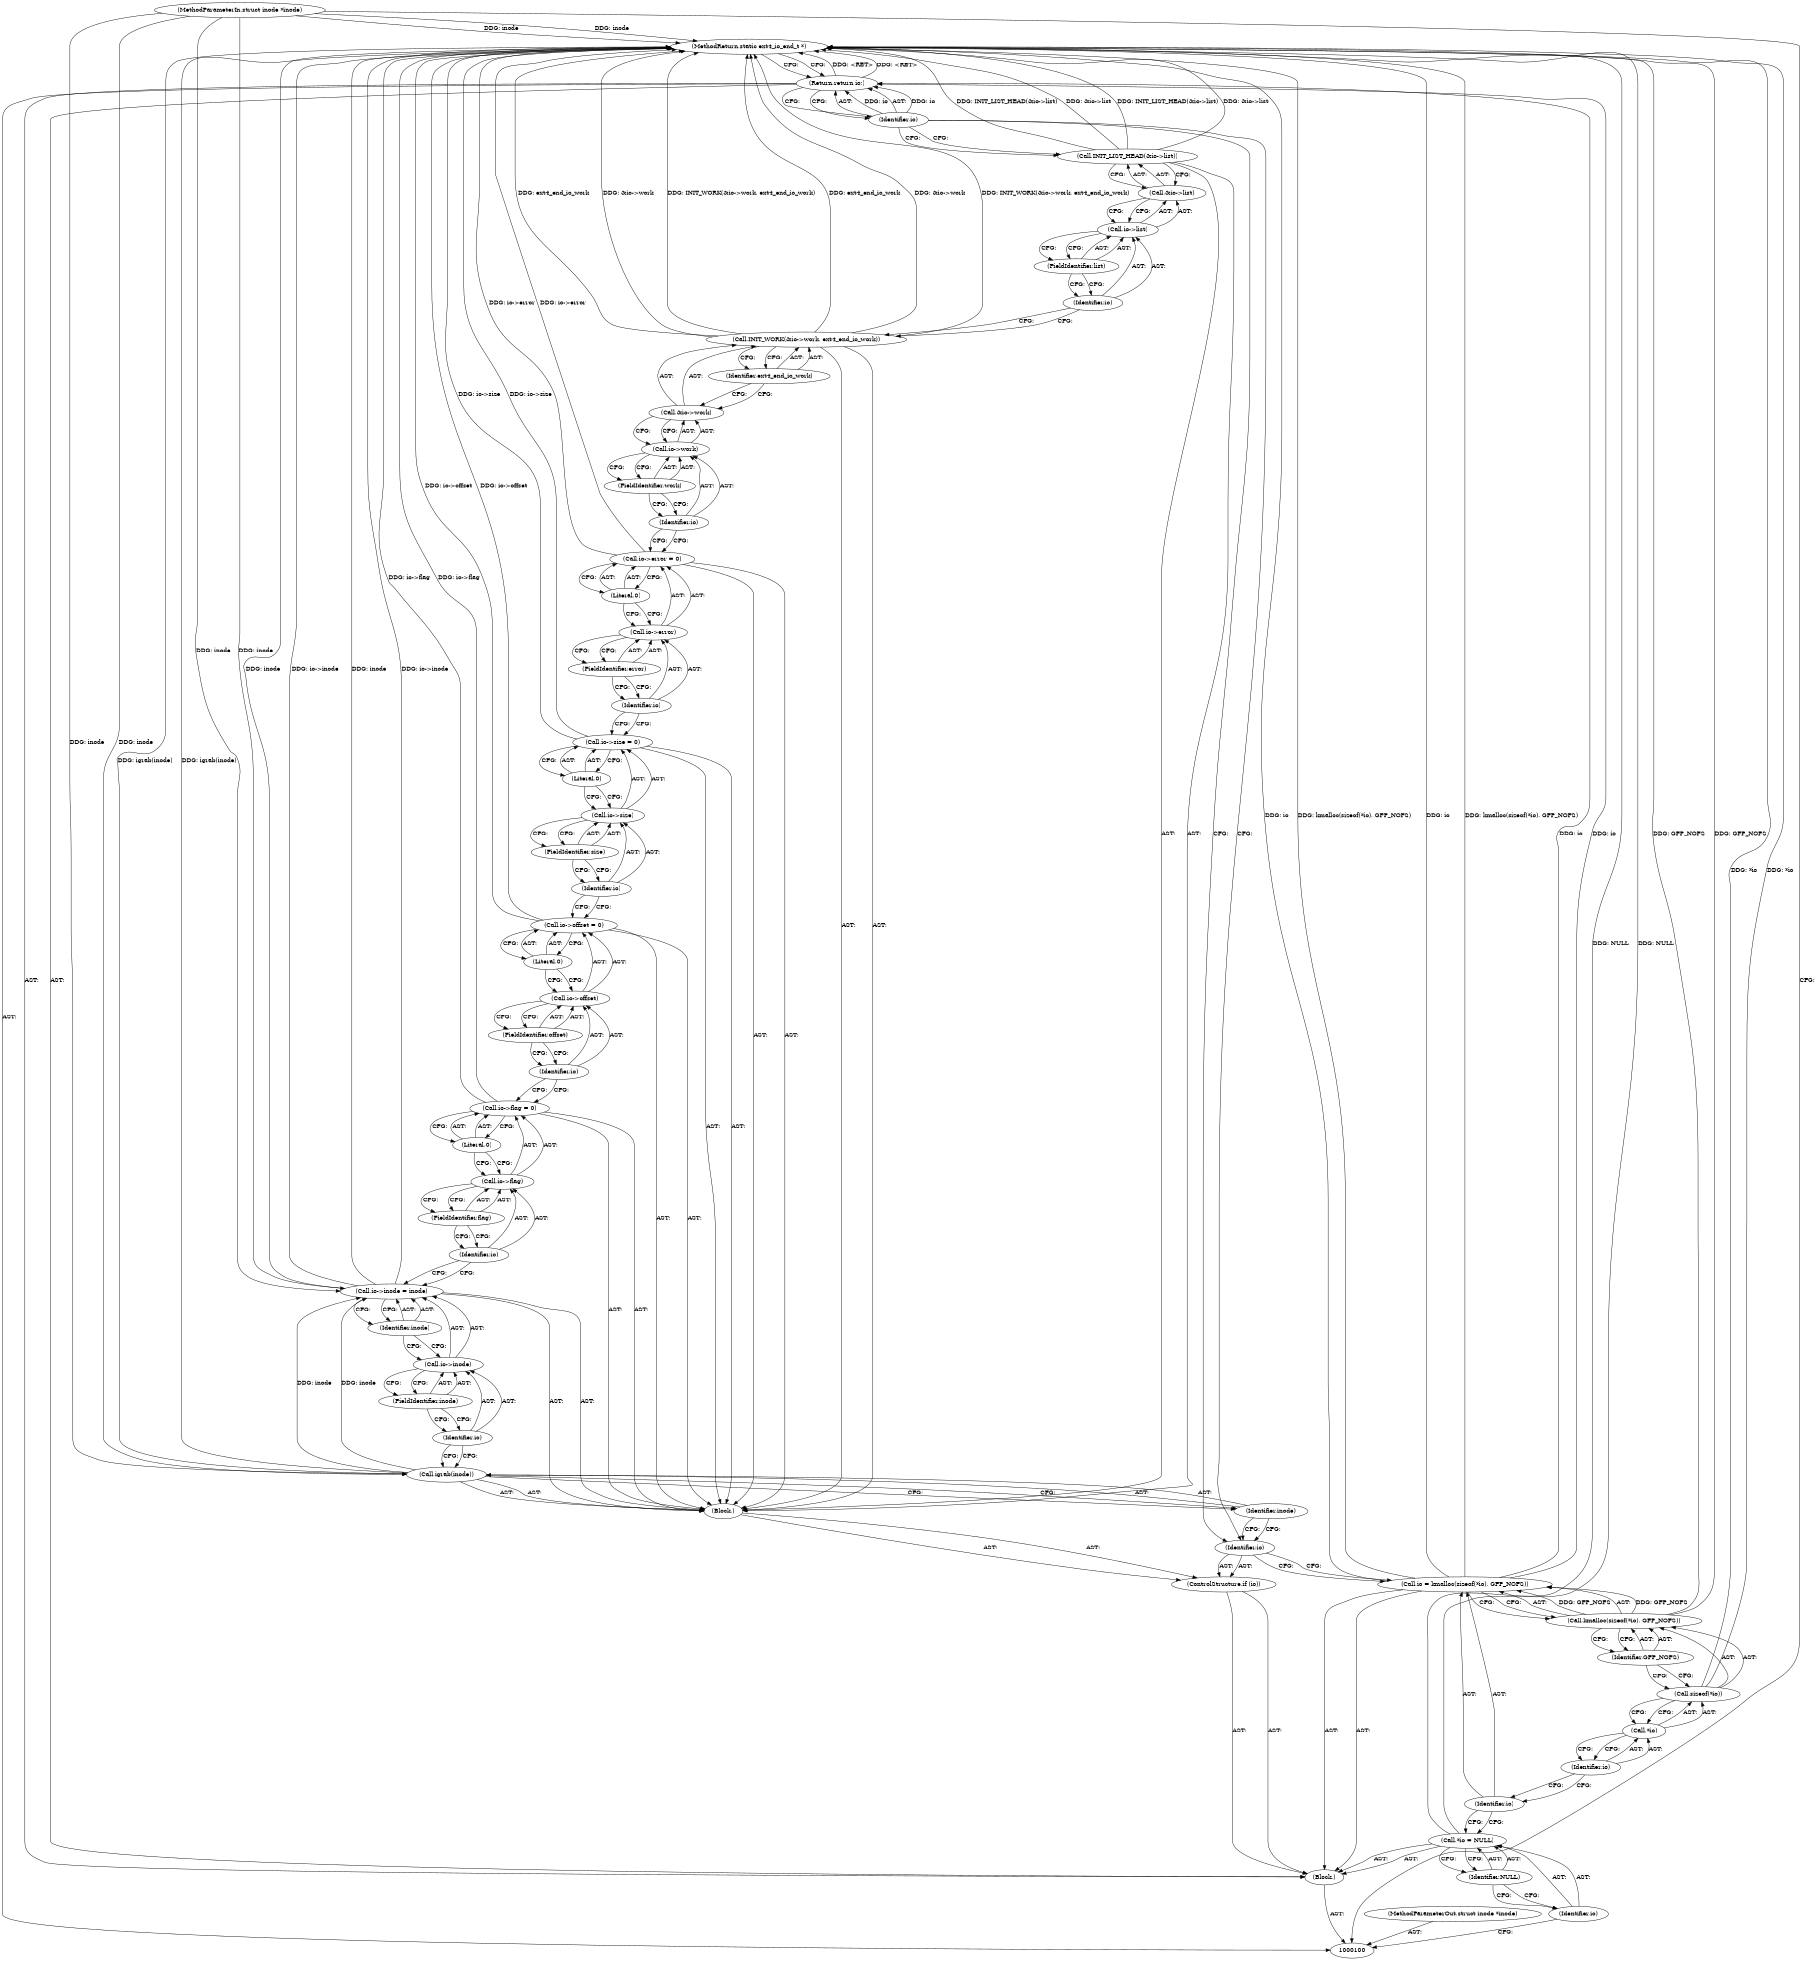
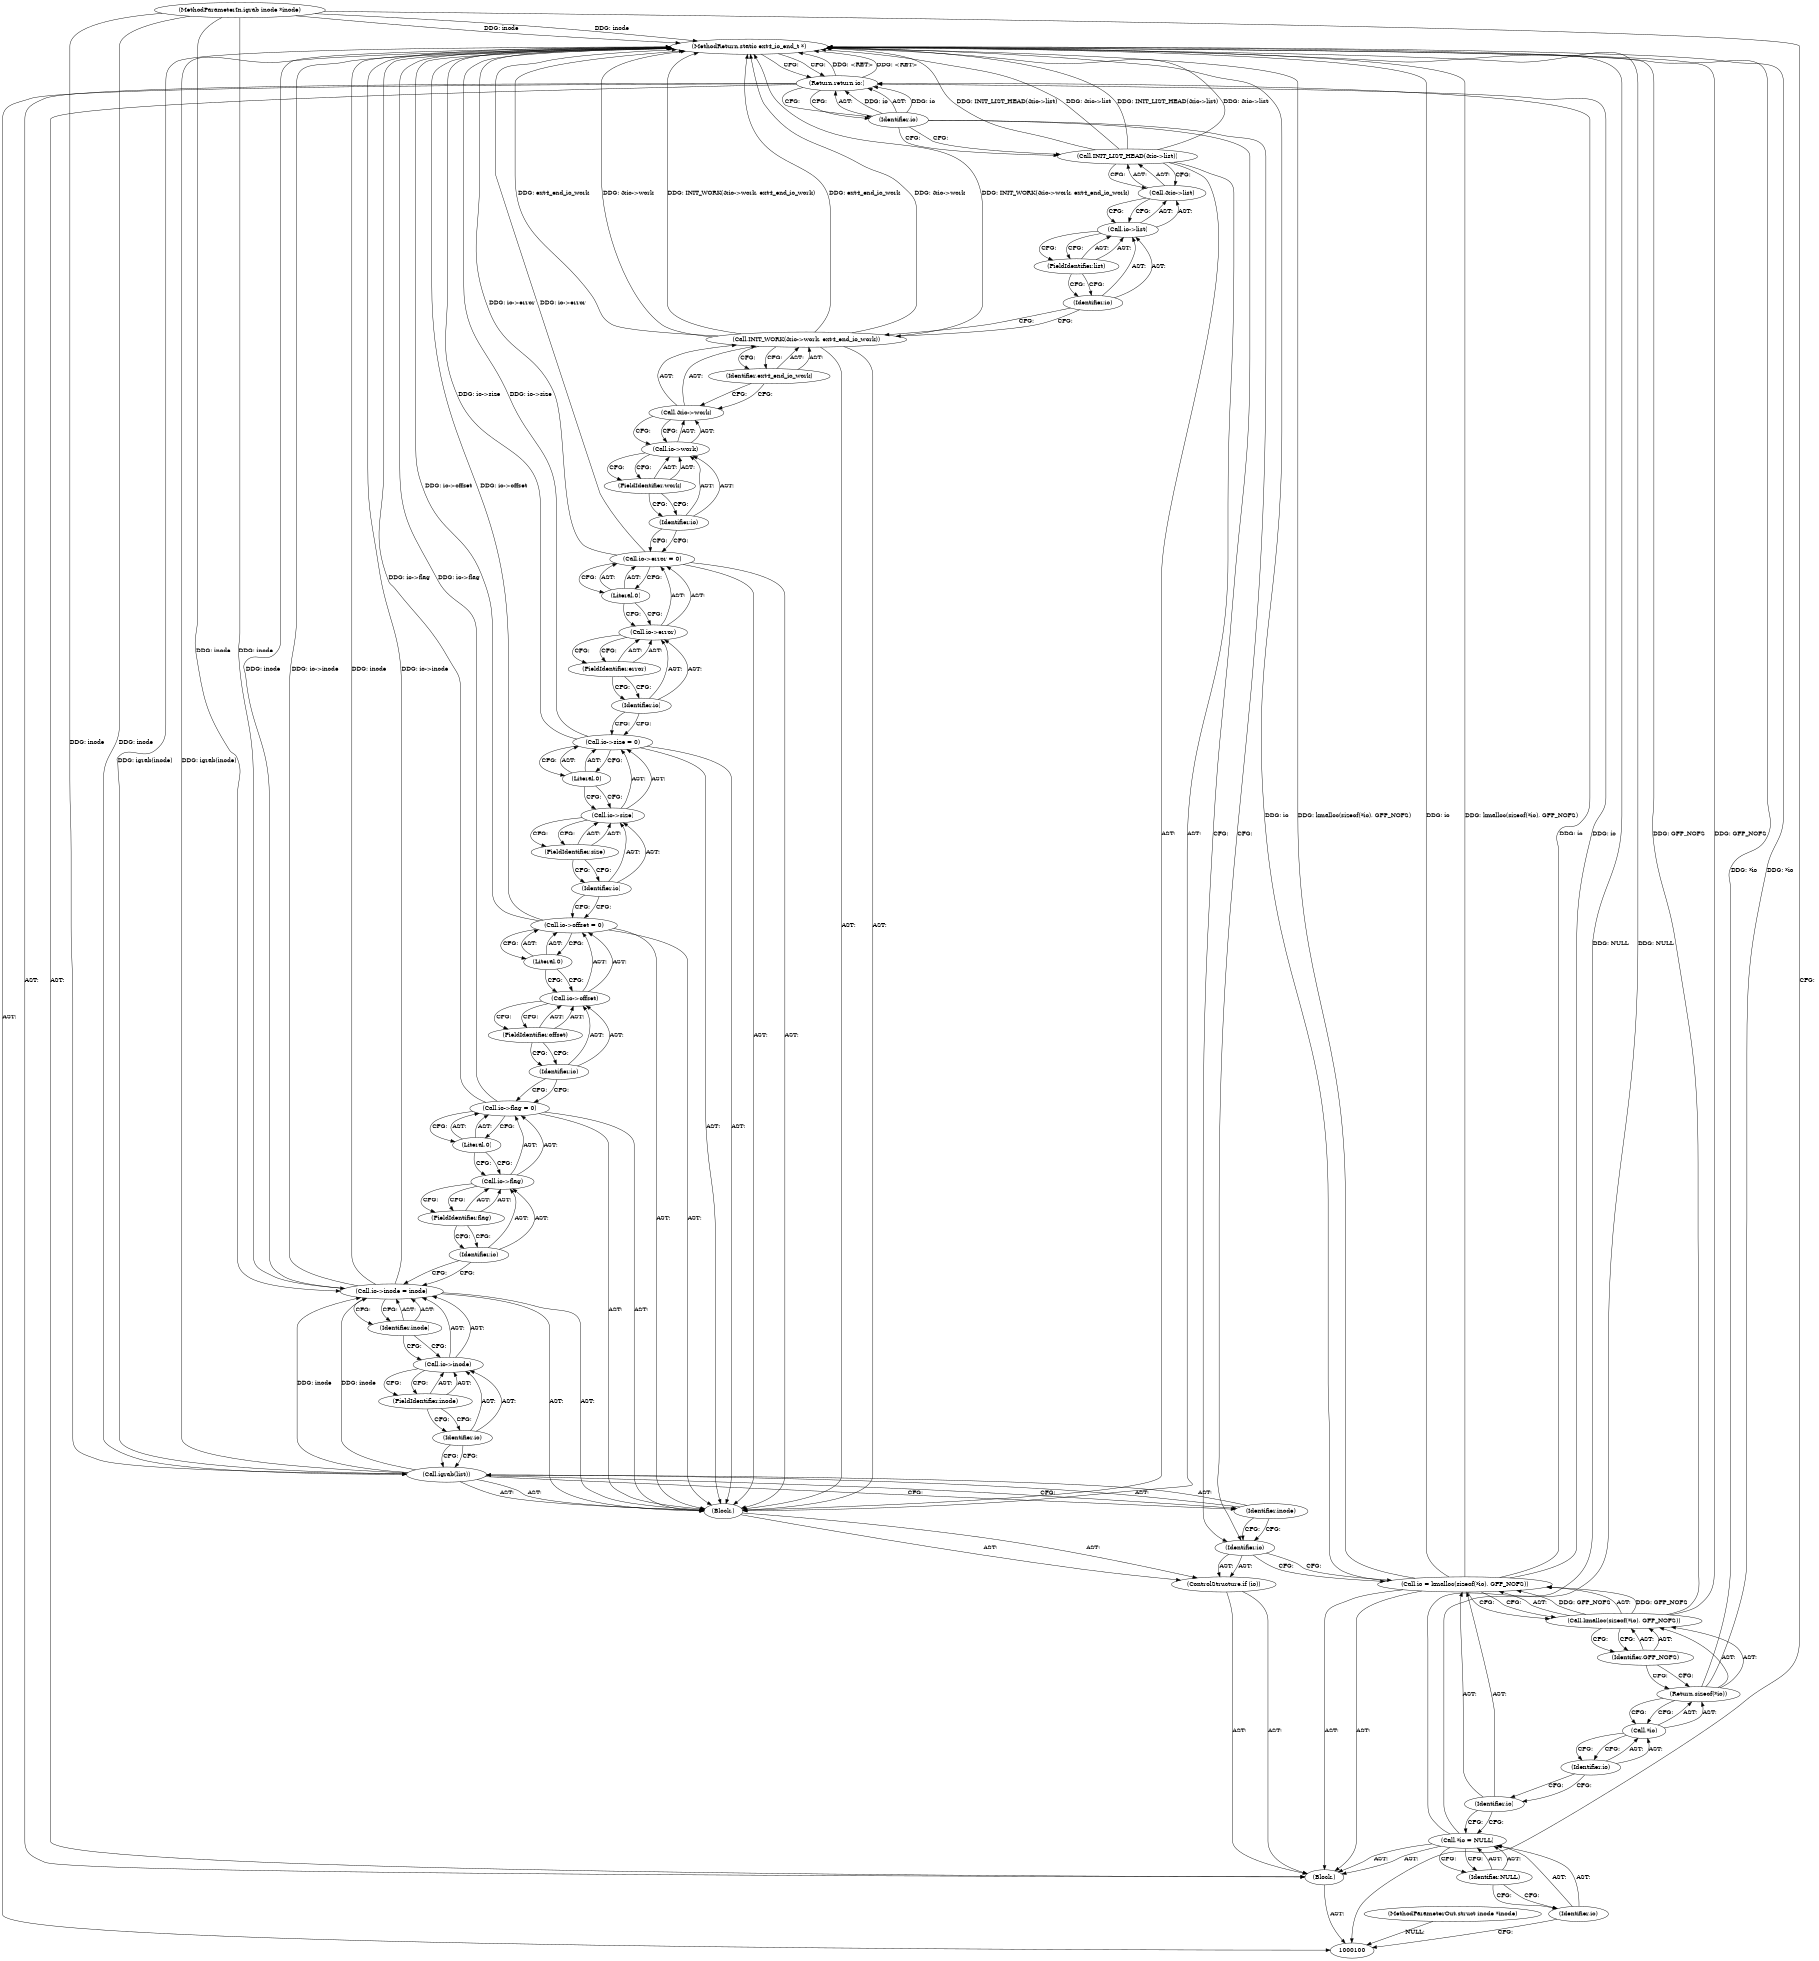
(240, 10) -> (240, 10)
(447, 1475) -> (447, 1475)
(1698, 1694) -> (1698, 1694)
(1416, 1932) -> (1416, 1932)
